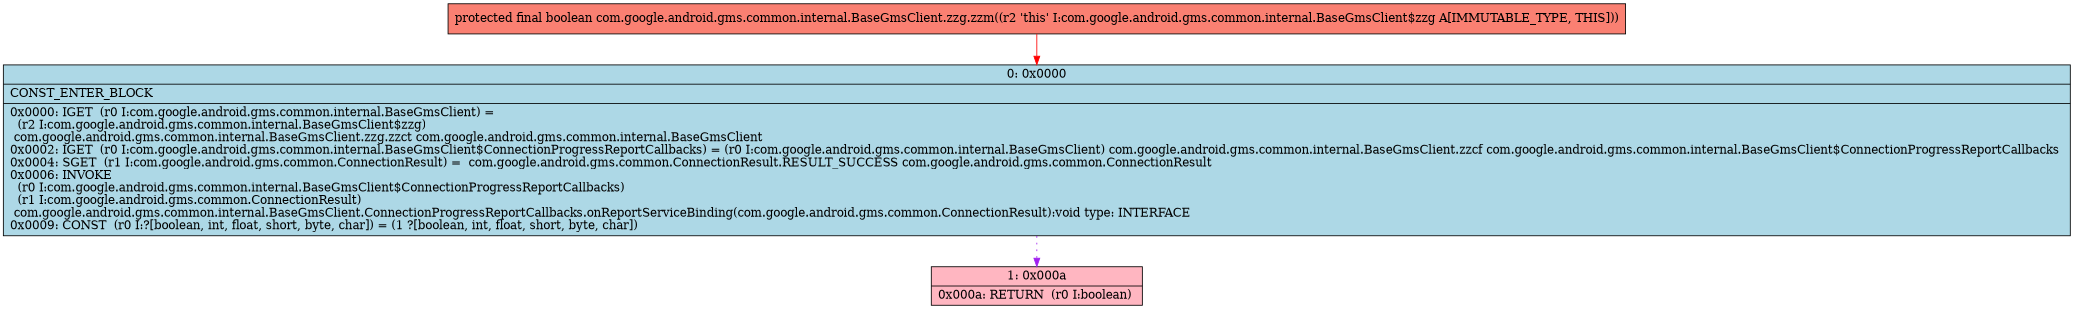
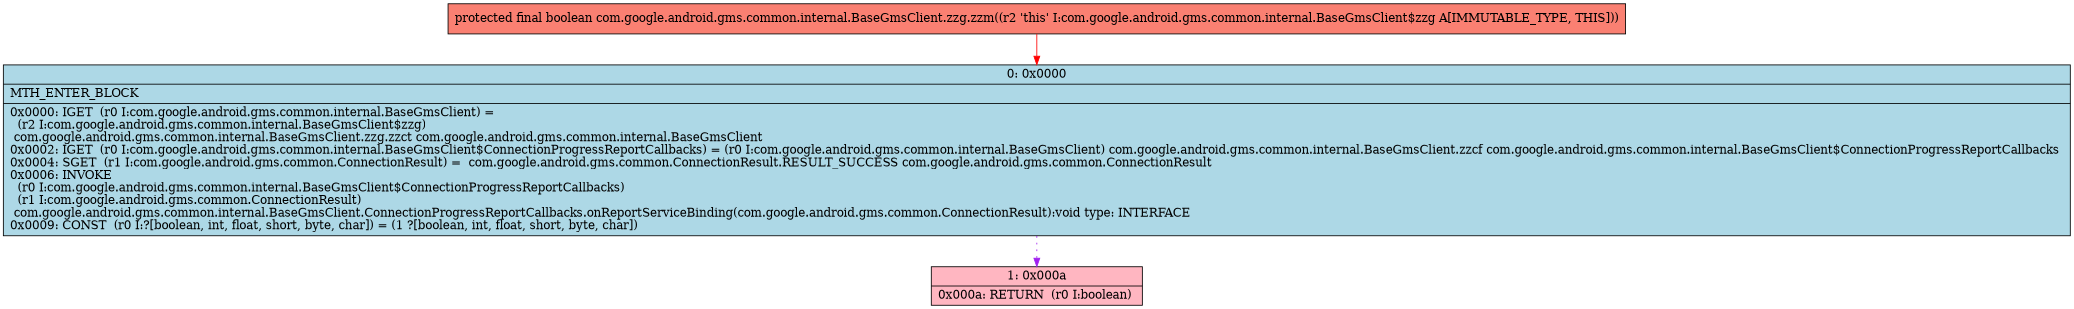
(82, 93) -> (75, 93)
